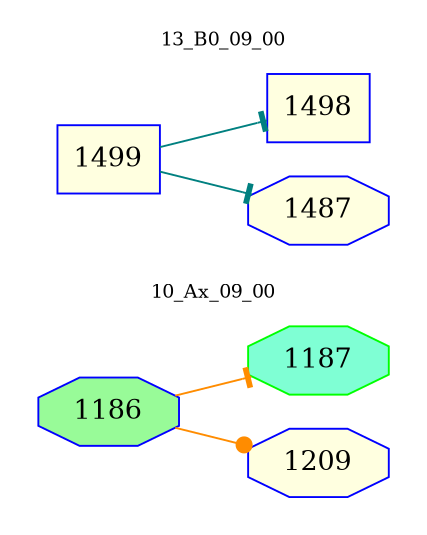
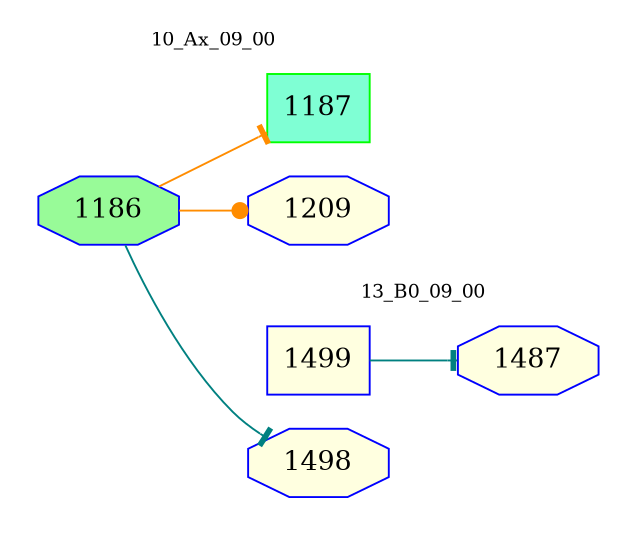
(318, 108) -> (318, 463)
(209, 135) -> (182, 348)
(318, 360) -> (318, 108)
